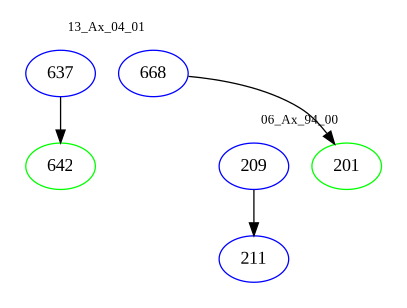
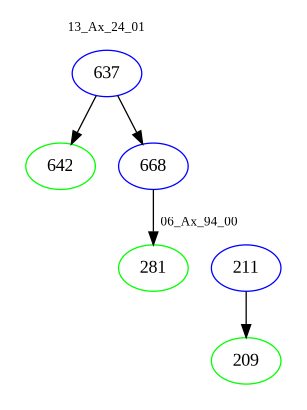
(107, 28) -> (107, 28)
none -> (127, 114)
(254, 166) -> (246, 361)
(347, 166) -> (153, 268)
(254, 206) -> (246, 308)
